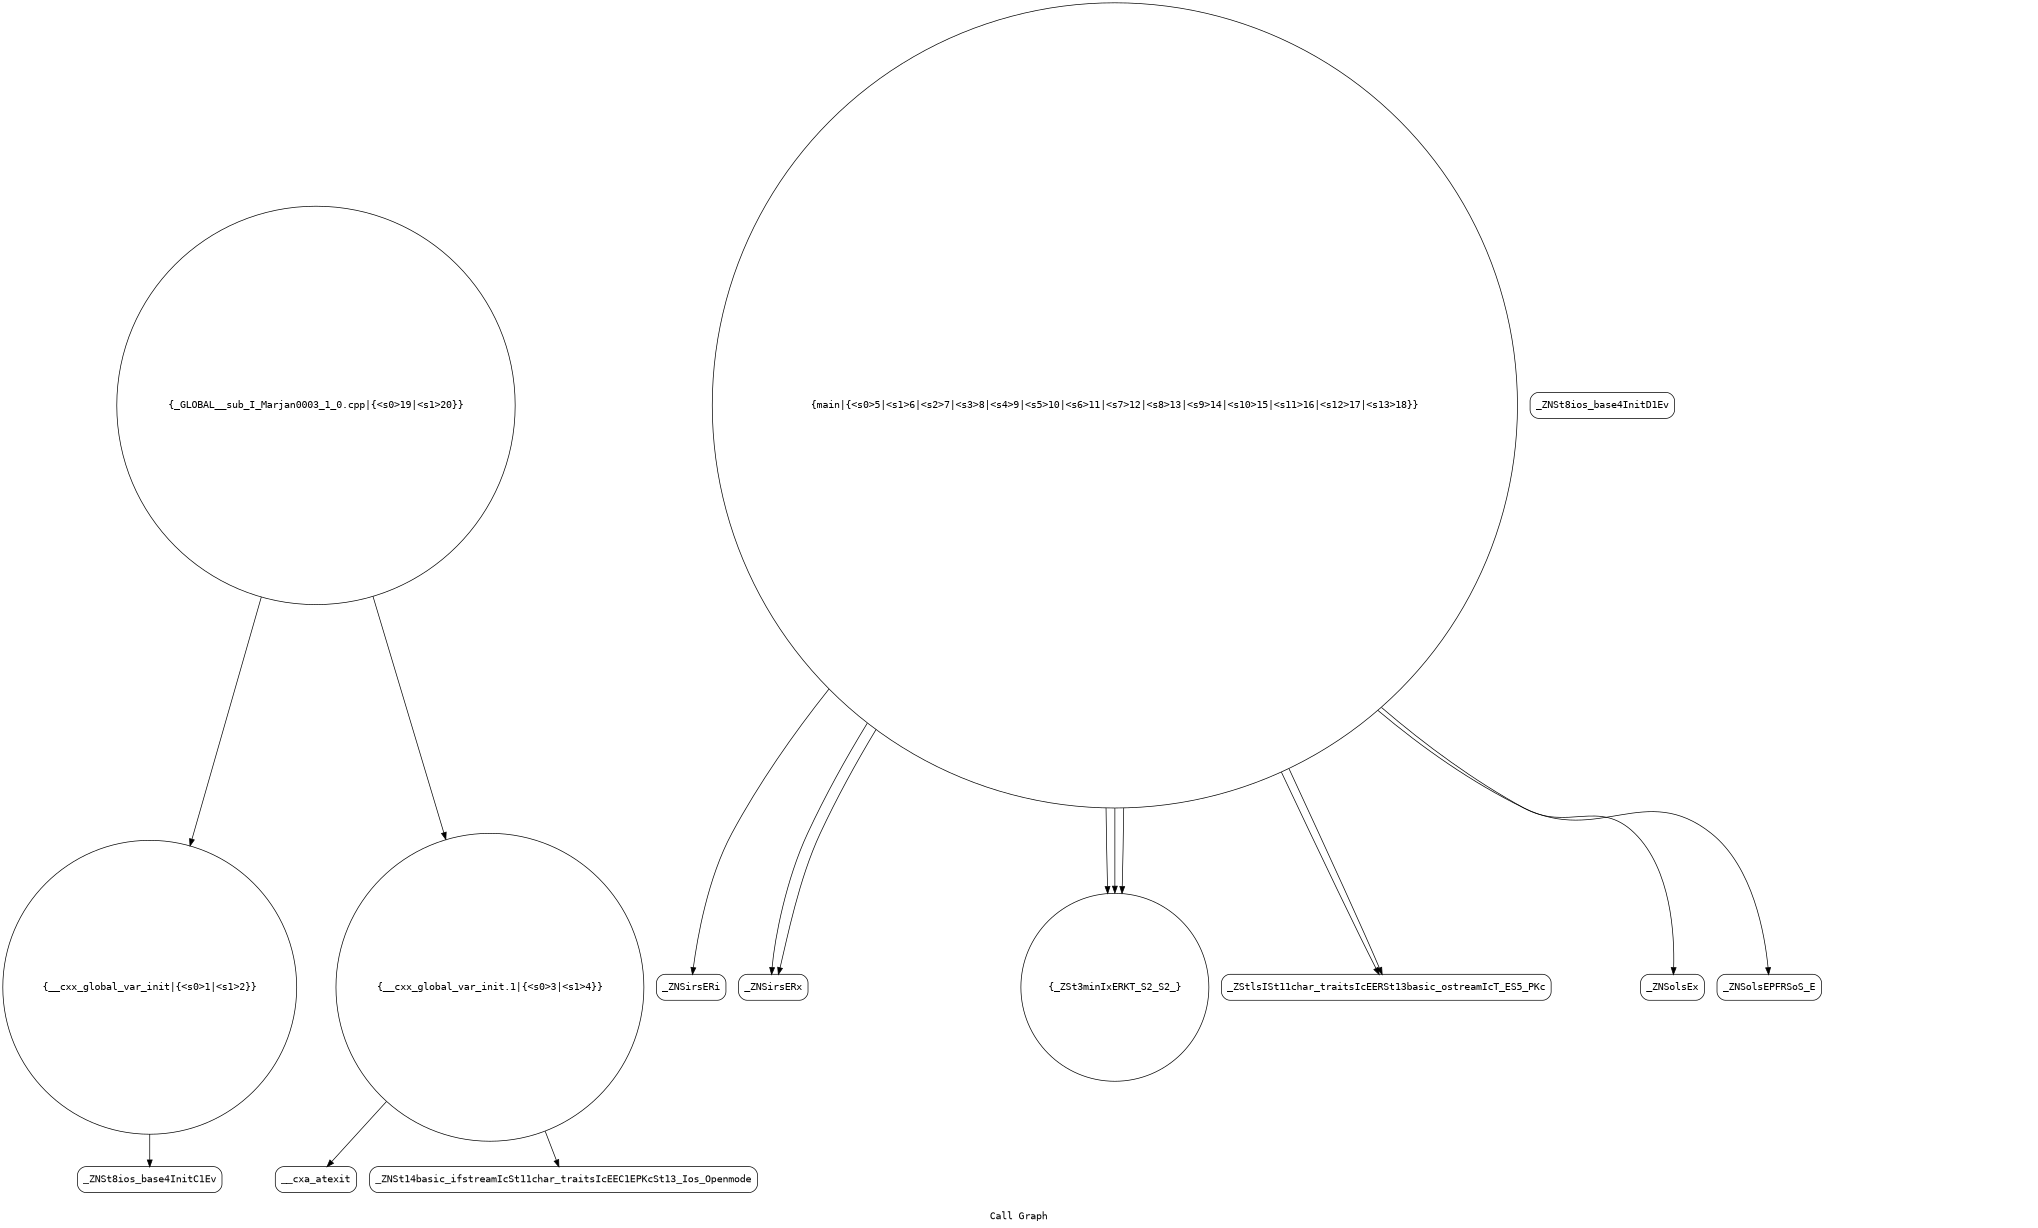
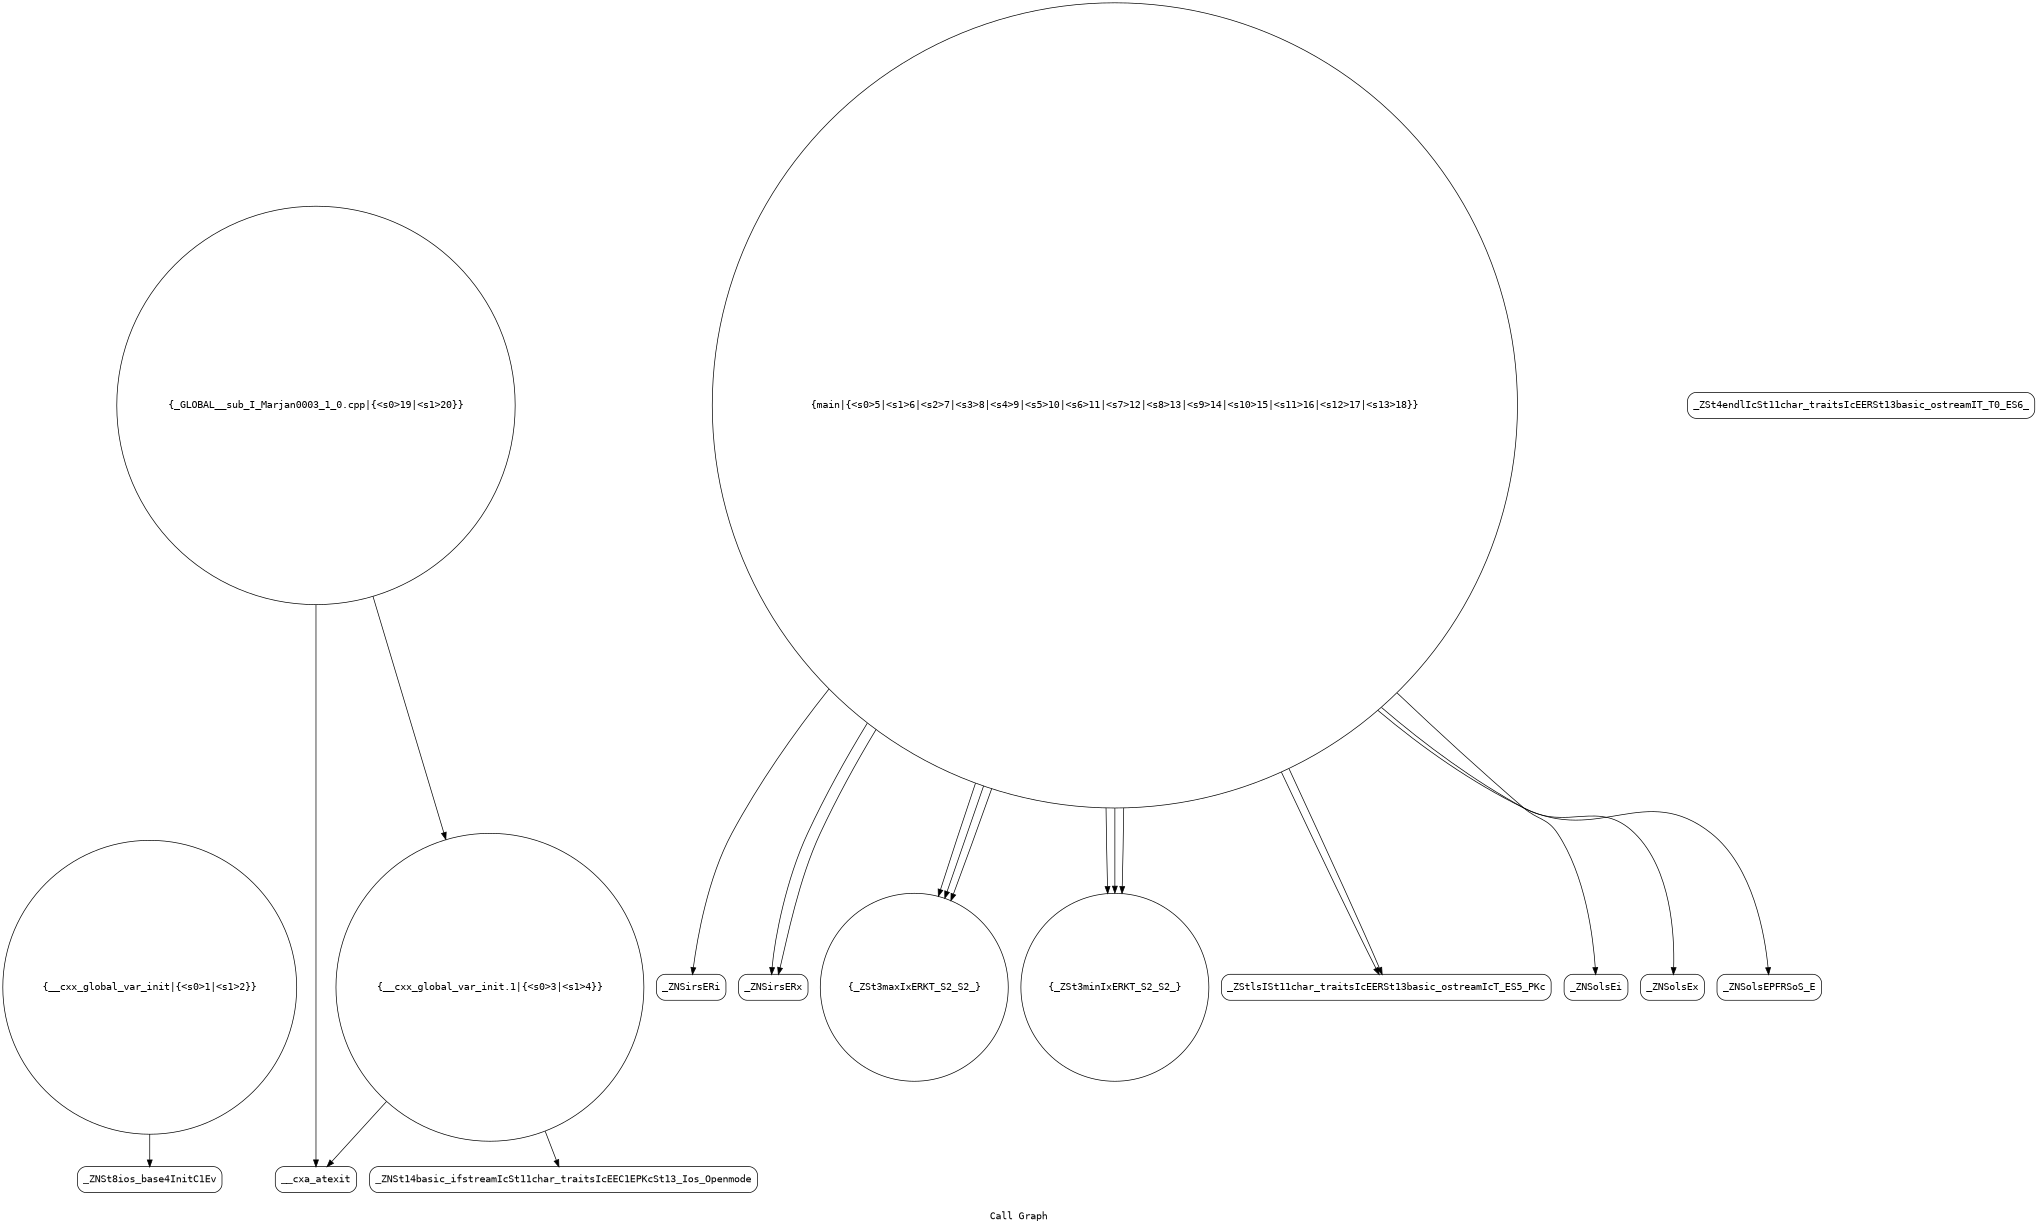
(1602, 405) -> none
none -> (1861, 405)
(227, 718) -> (316, 882)
none -> (914, 987)
none -> (1596, 987)
